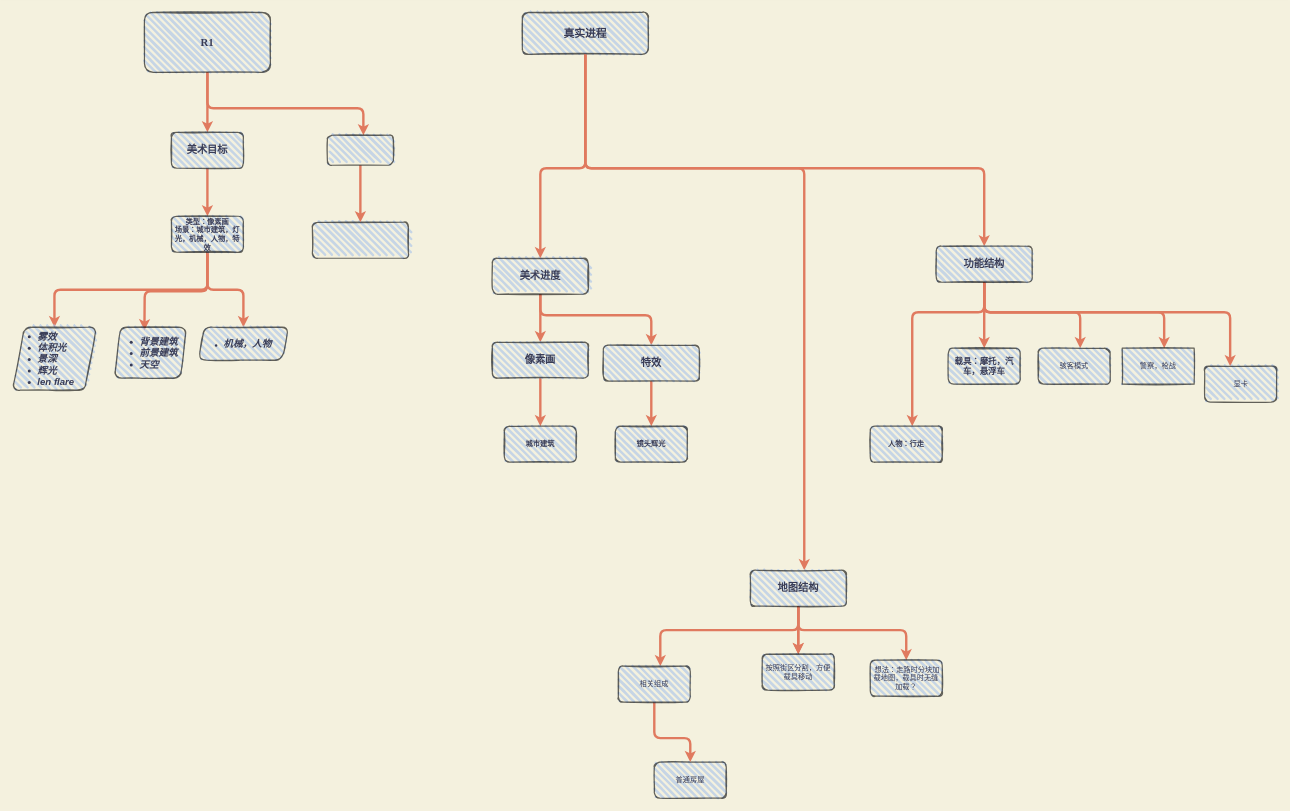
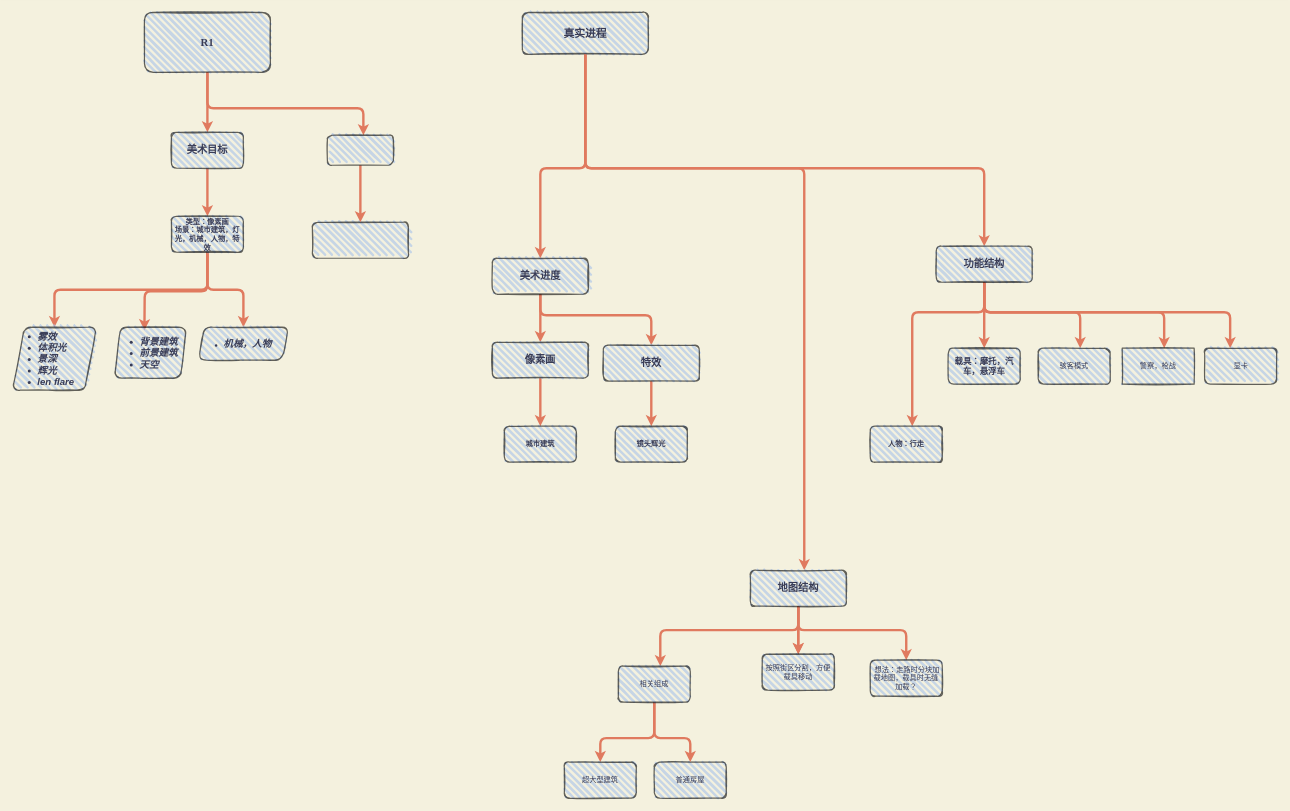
(1241, 384) -> (1241, 366)
none -> (620, 738)
none -> (600, 780)
